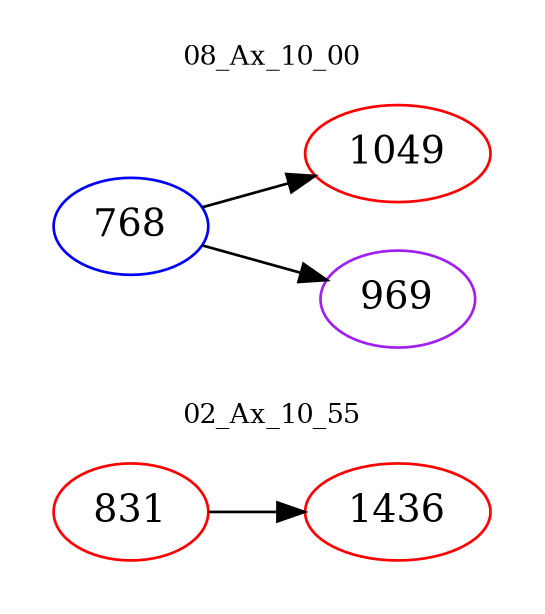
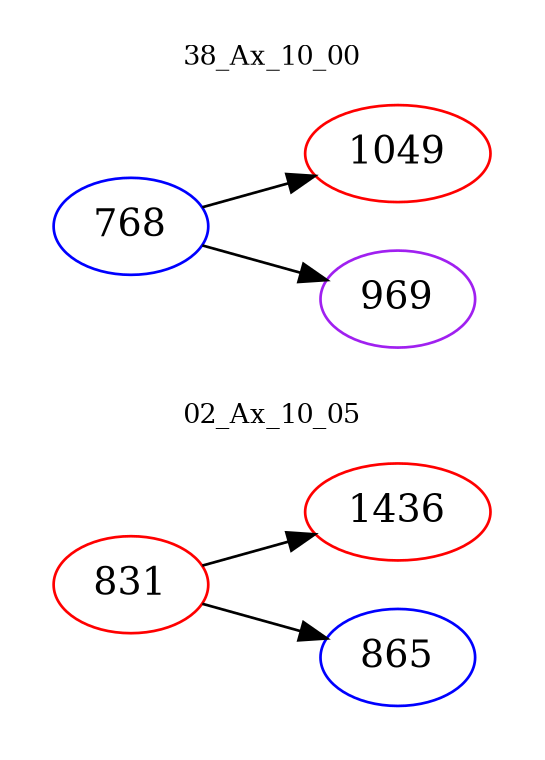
(272, 58) -> (272, 58)
(272, 416) -> (272, 416)
none -> (398, 657)
